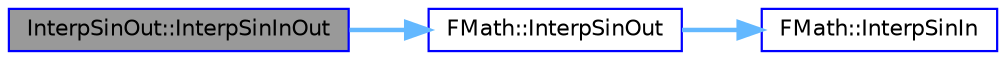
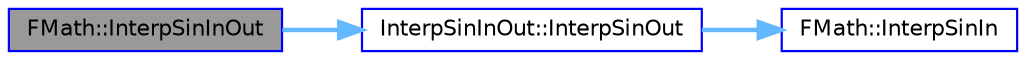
(179, 30) -> (145, 30)
(555, 30) -> (532, 30)
